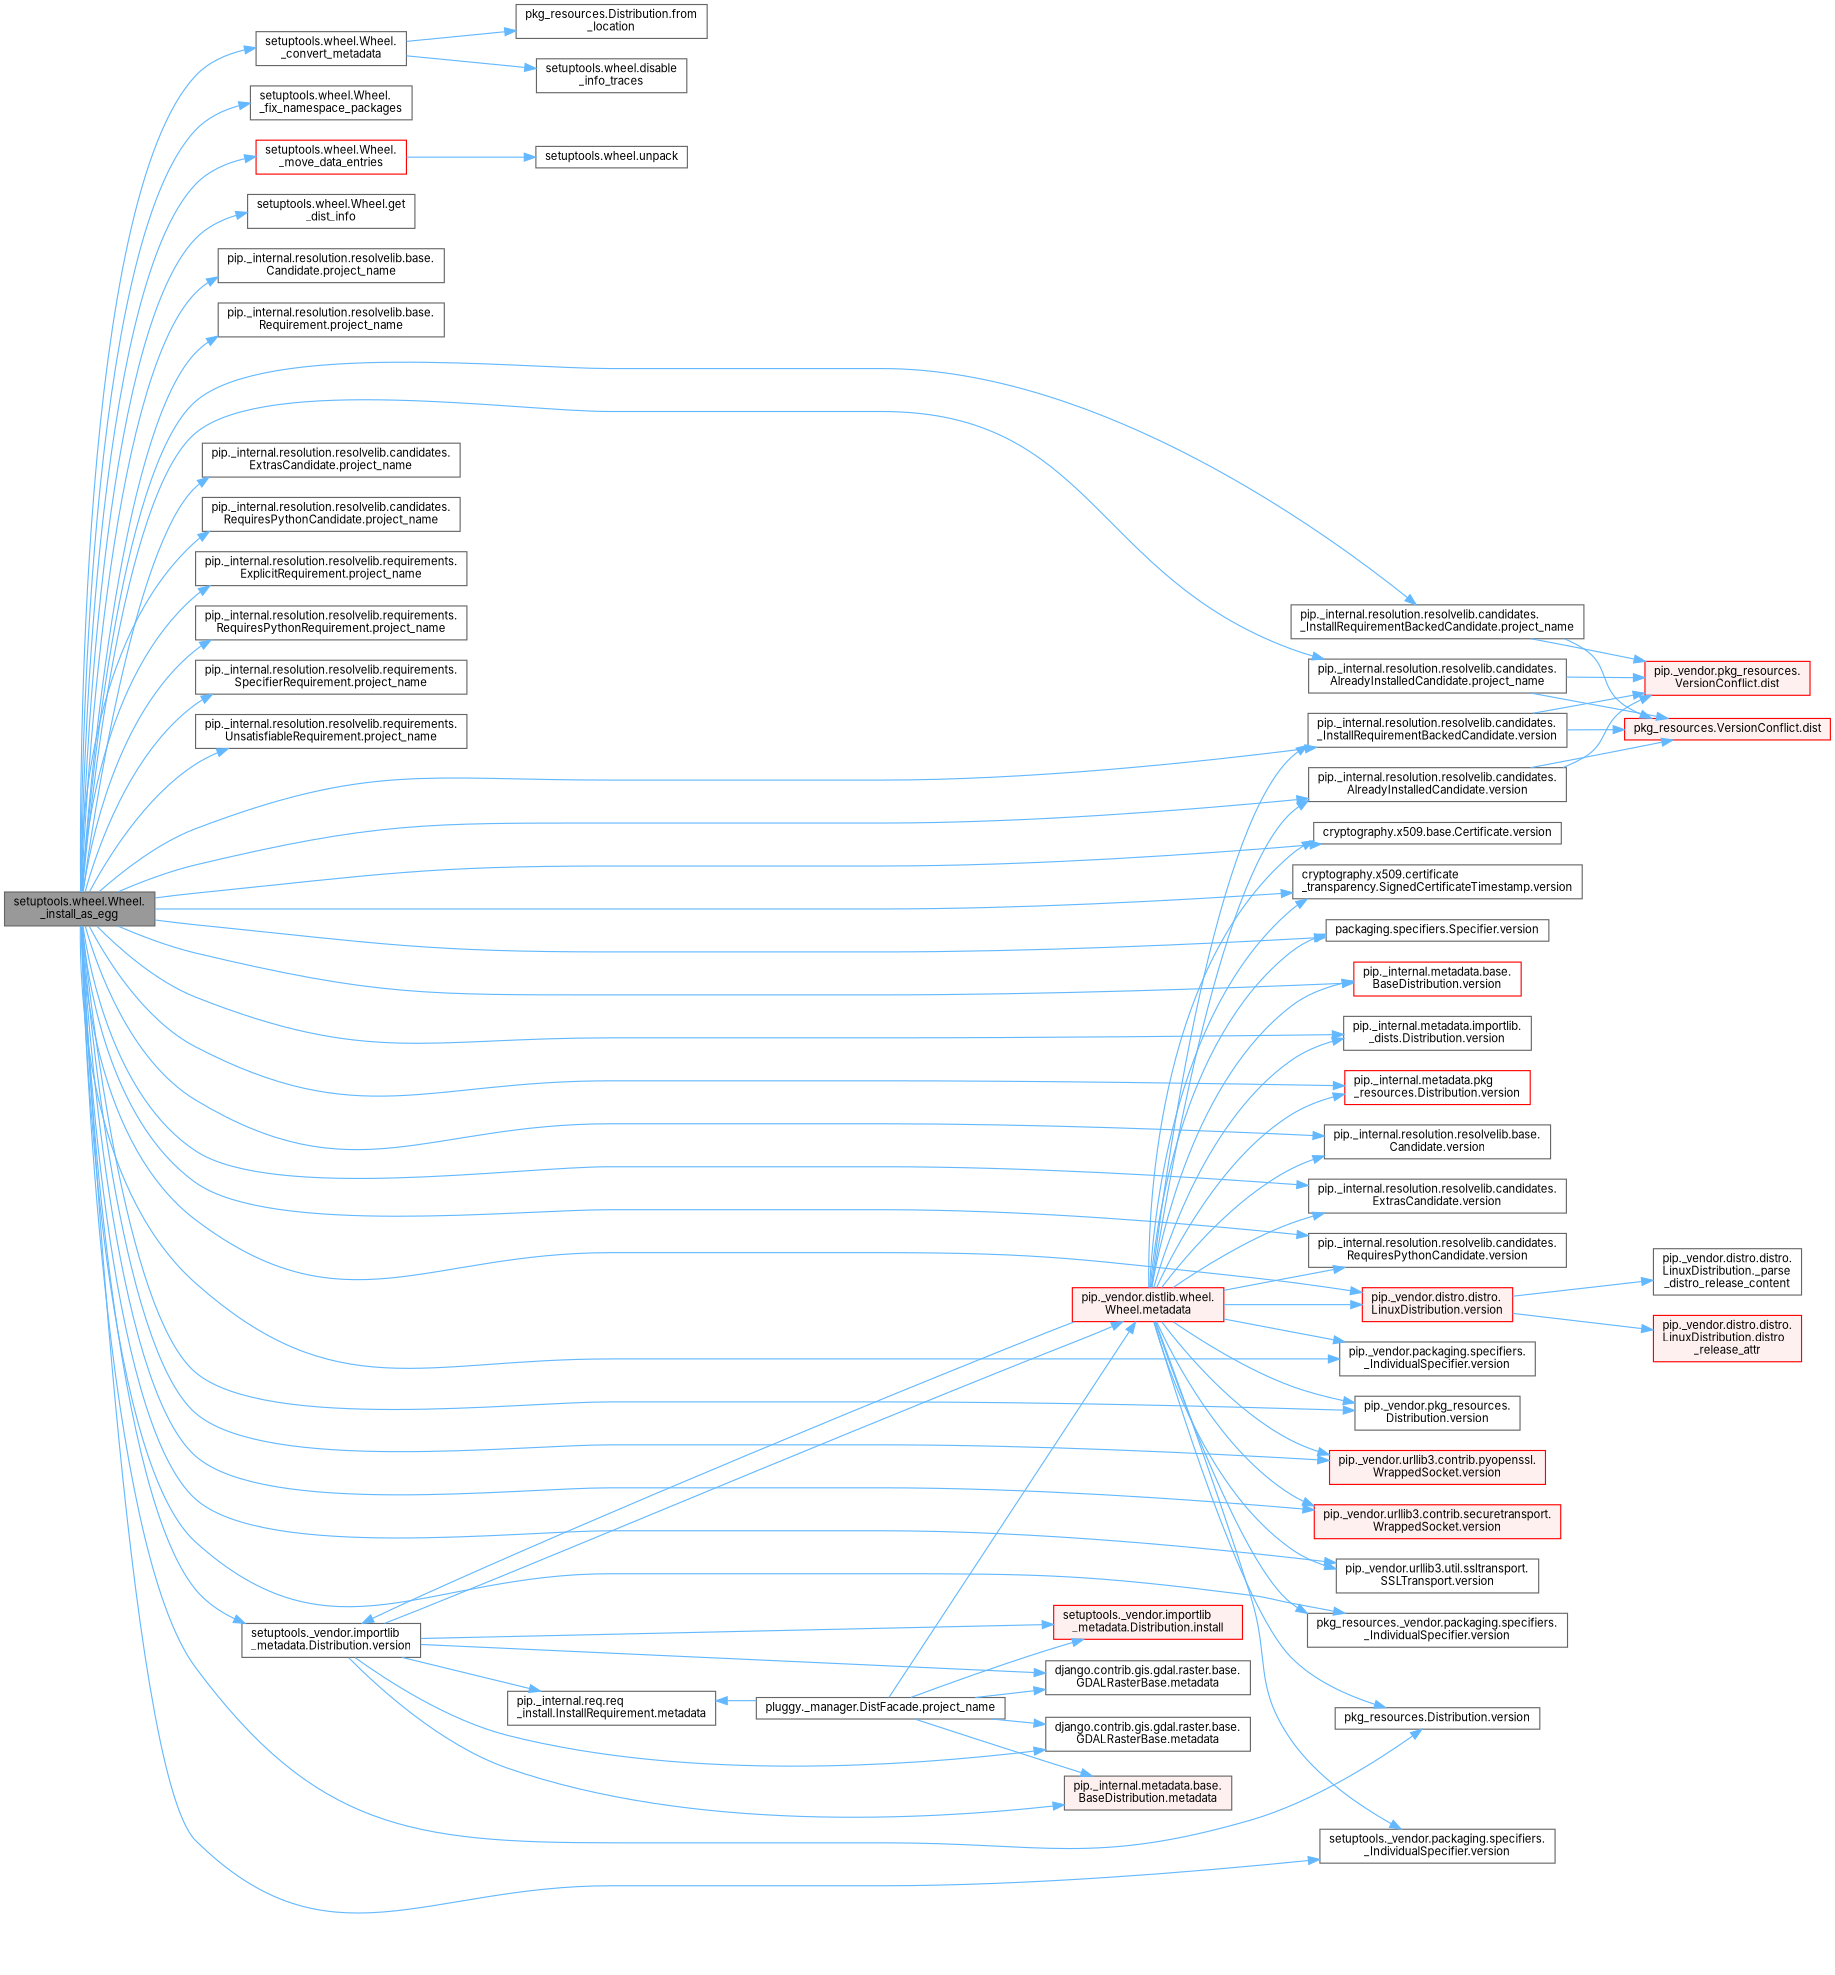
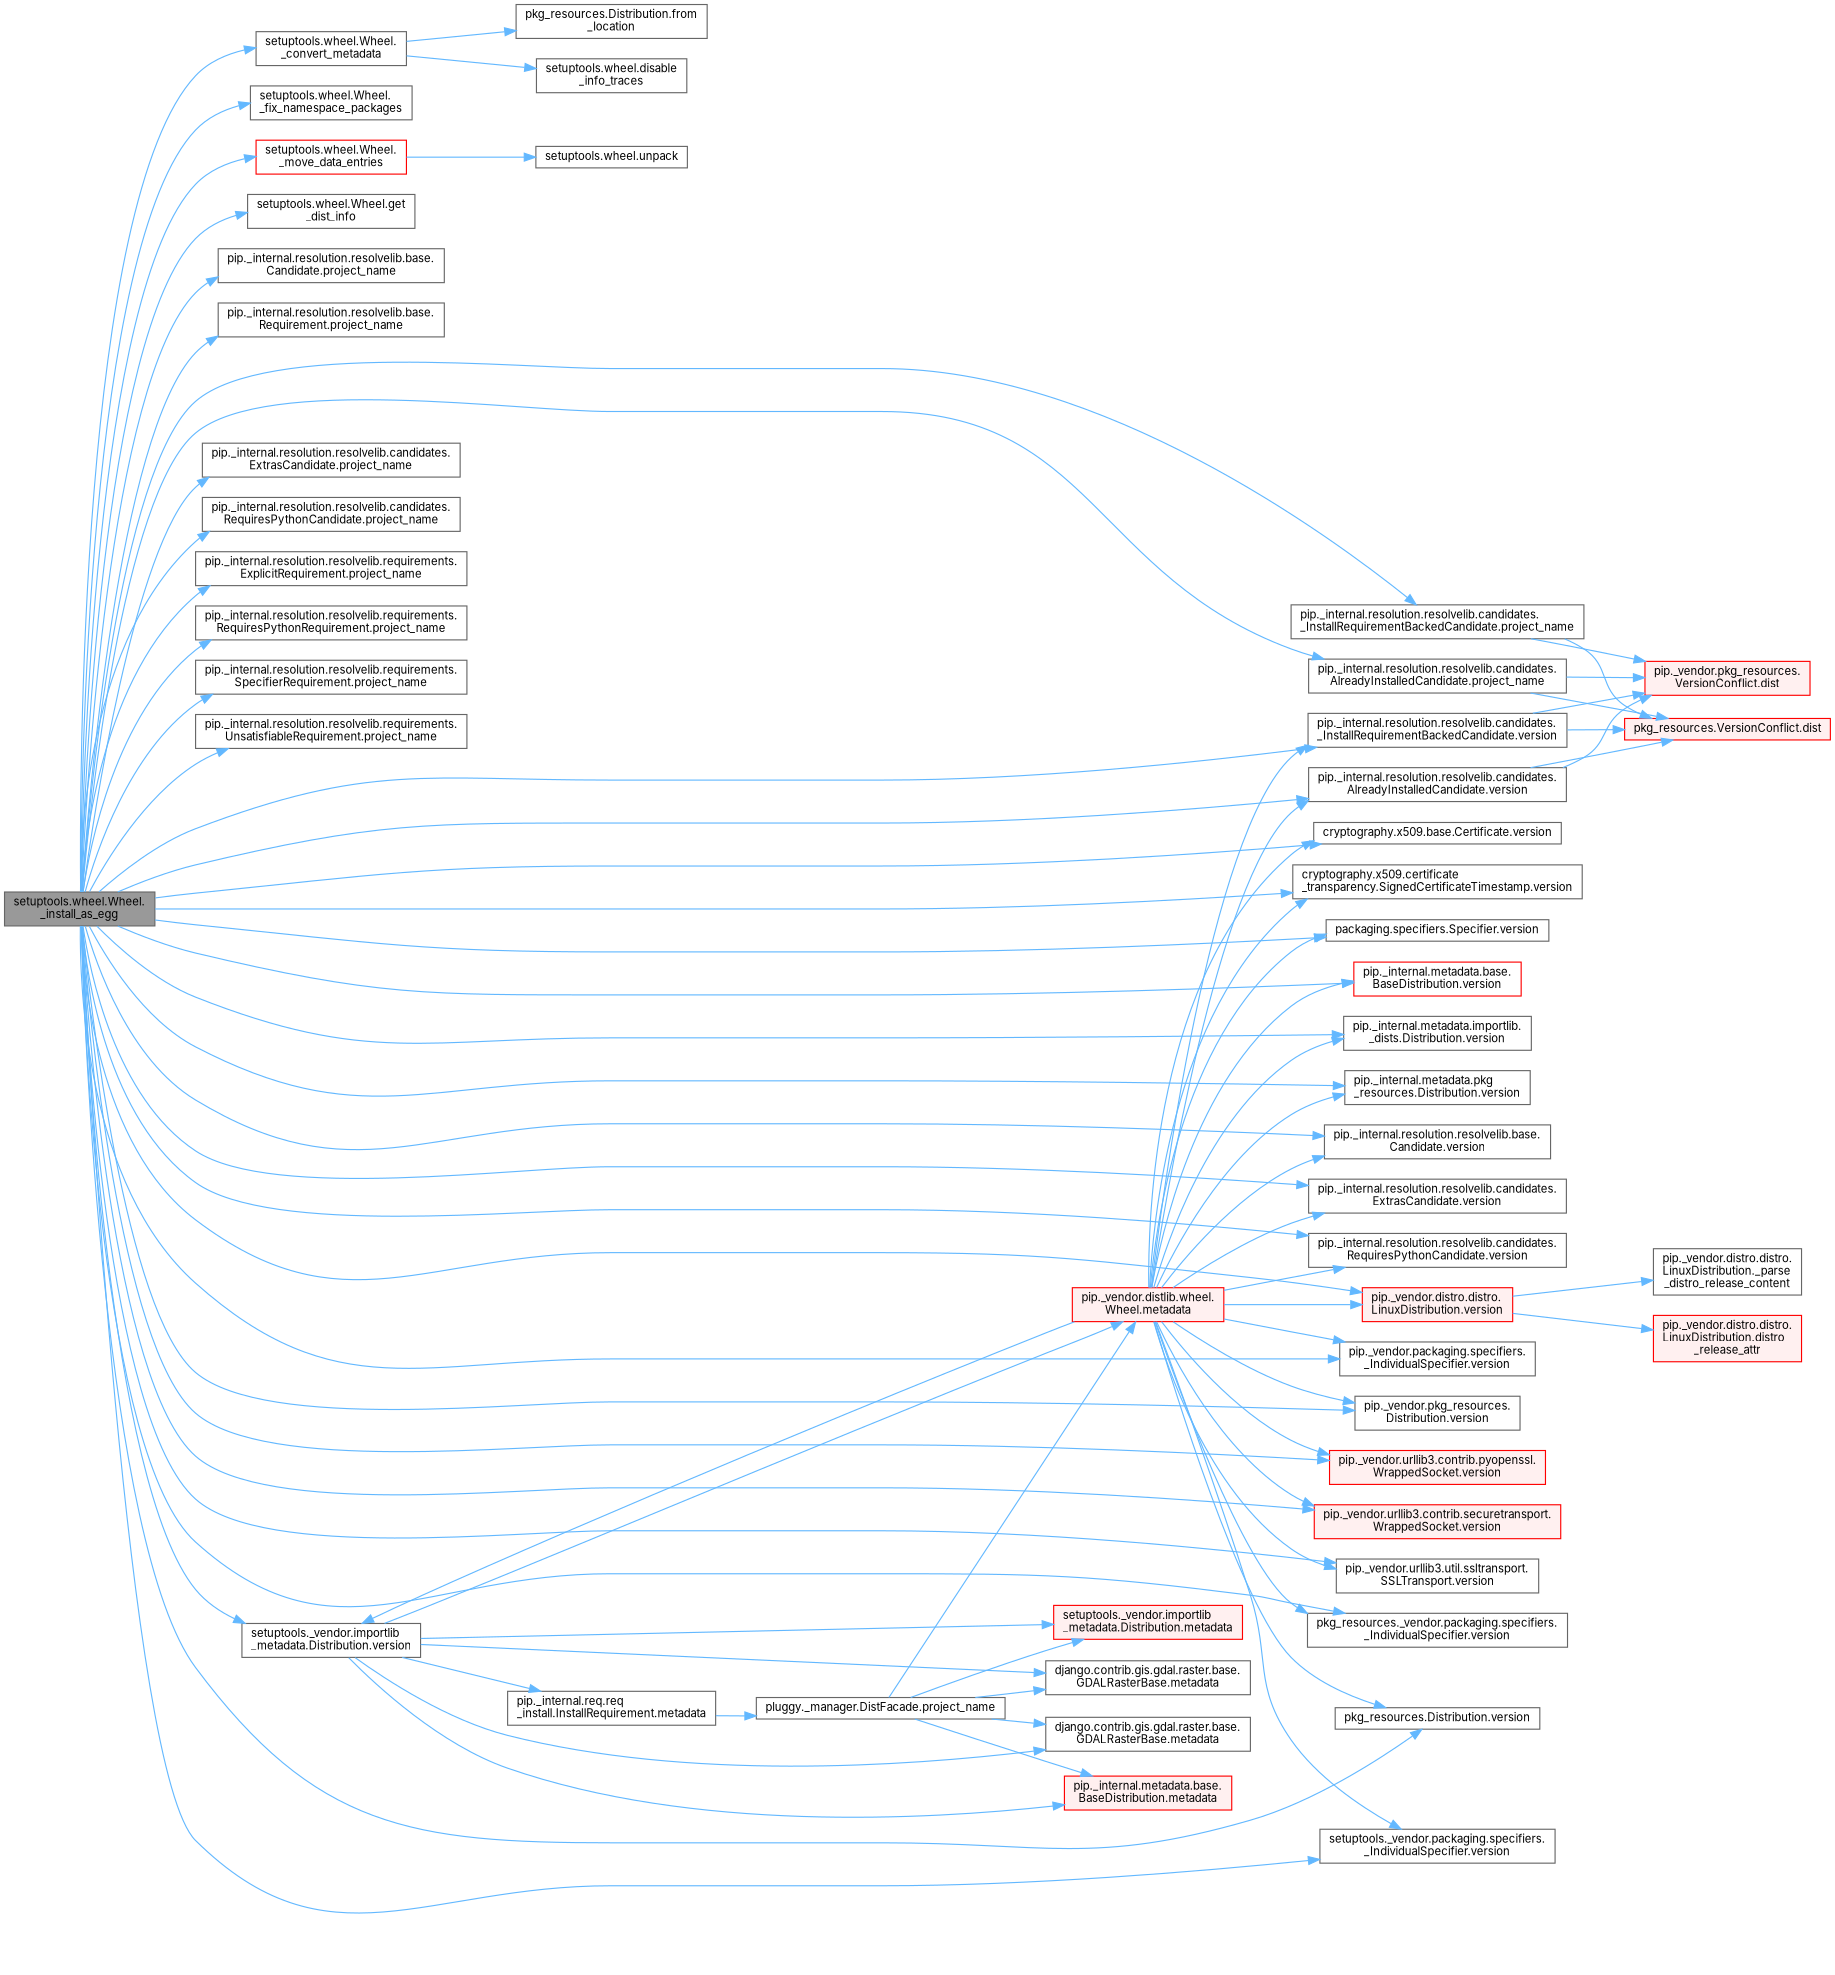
(1438, 1088) -> (1438, 1088)
(1148, 1622) -> (1148, 1622)
(742, 1701) -> (730, 1716)
(1148, 1793) -> (1148, 1793)
